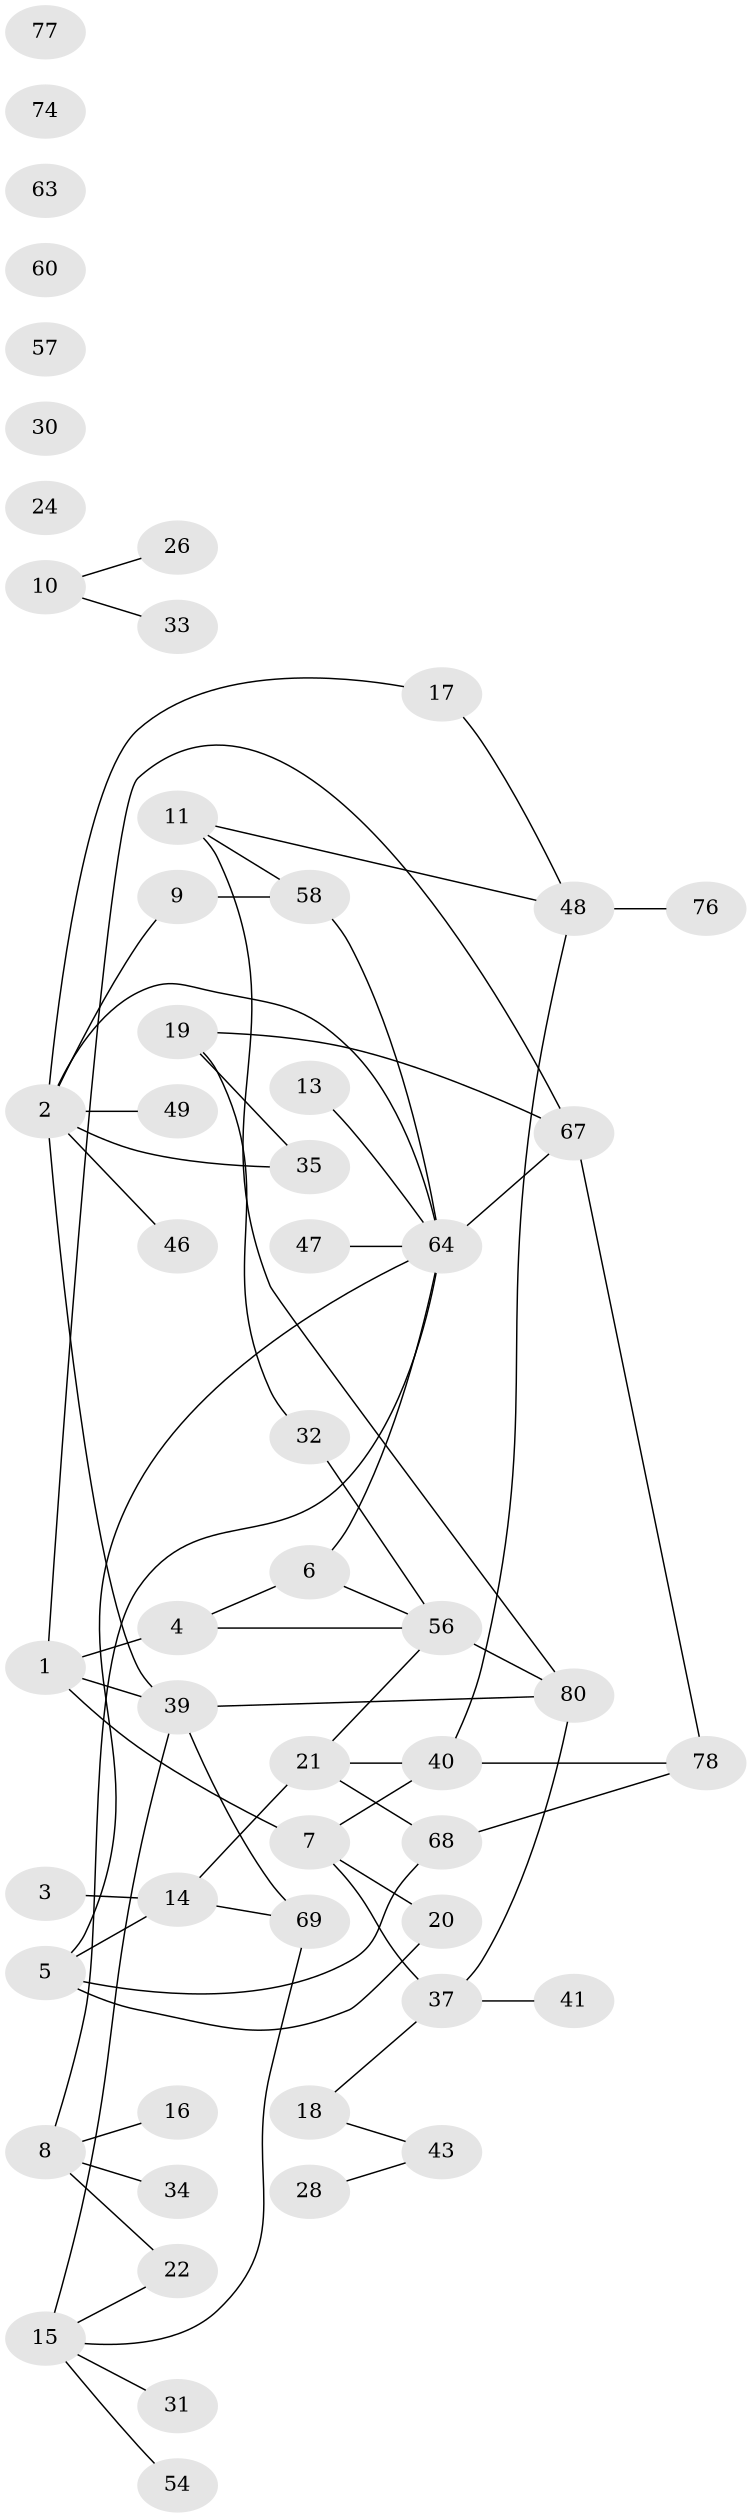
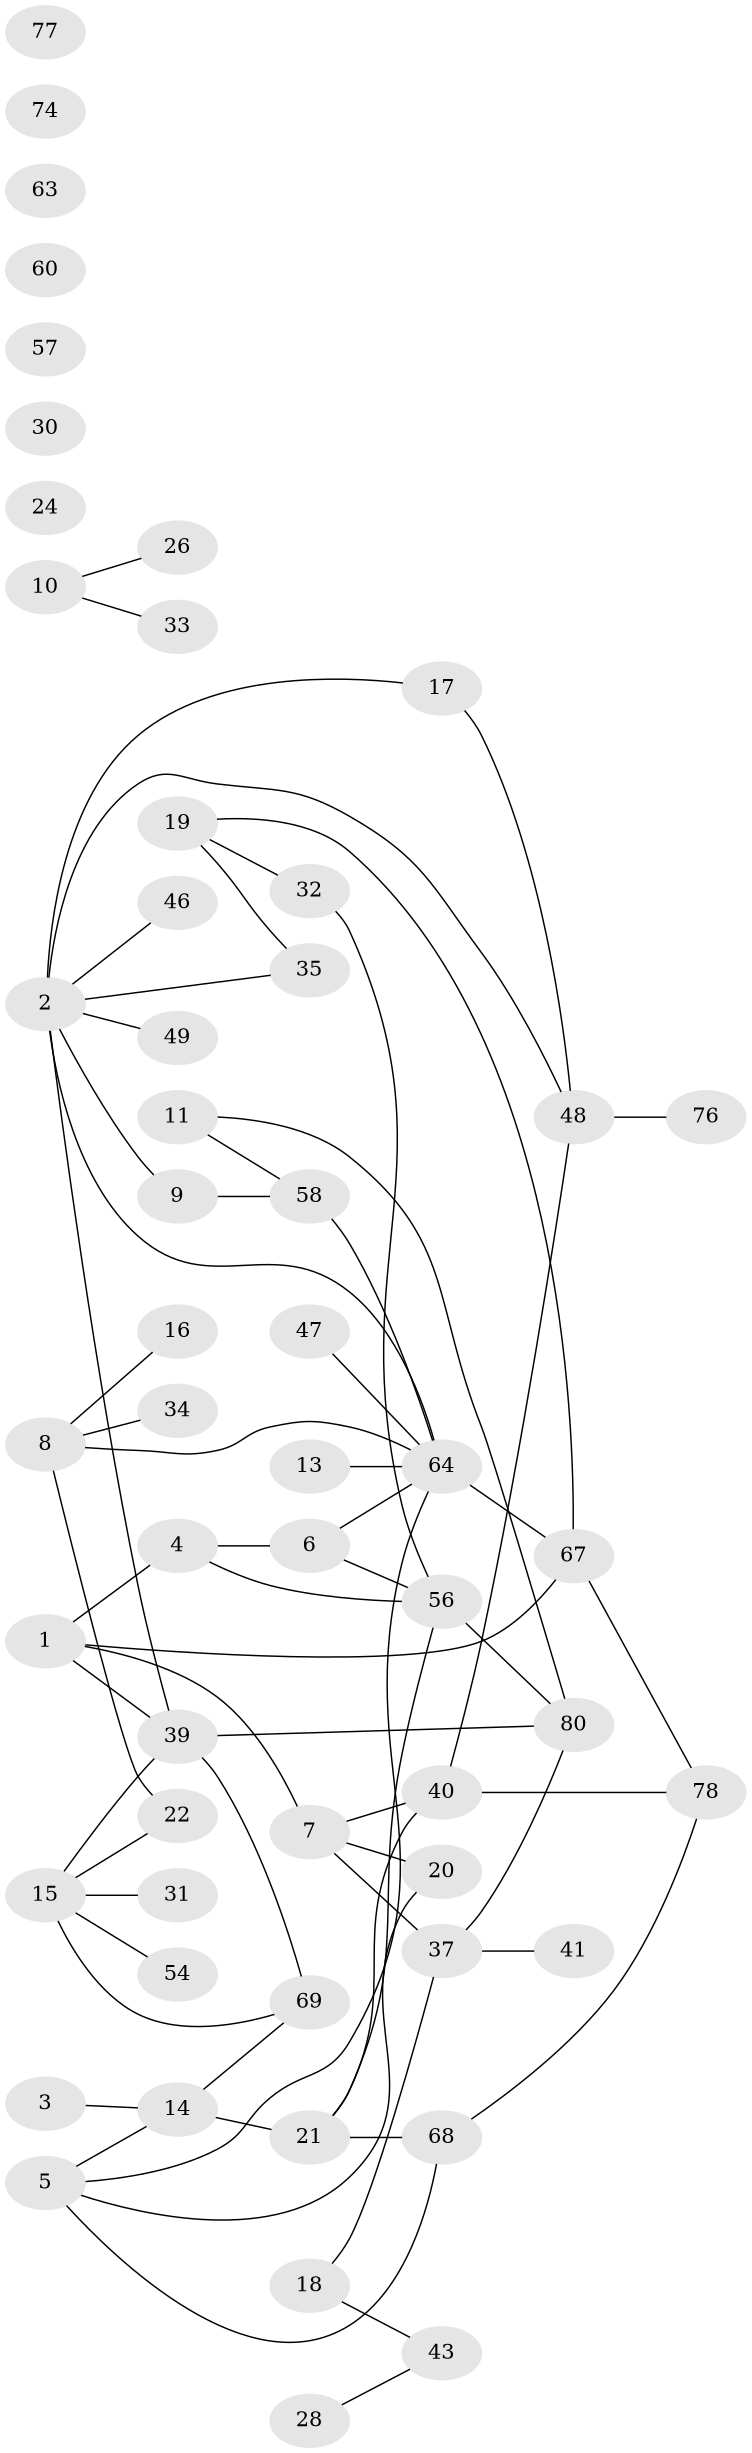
(376, 863) -> (310, 798)
